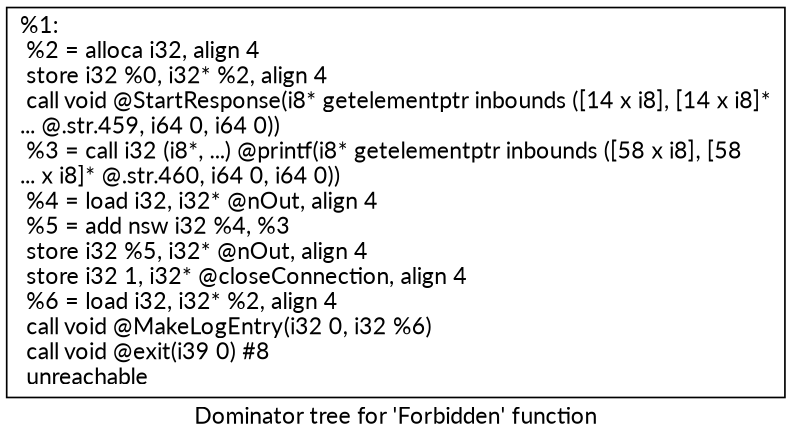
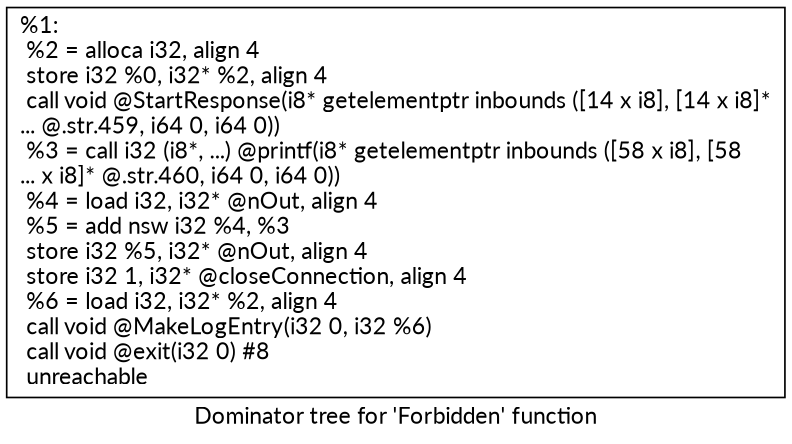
(146, 352) -> (146, 352)
